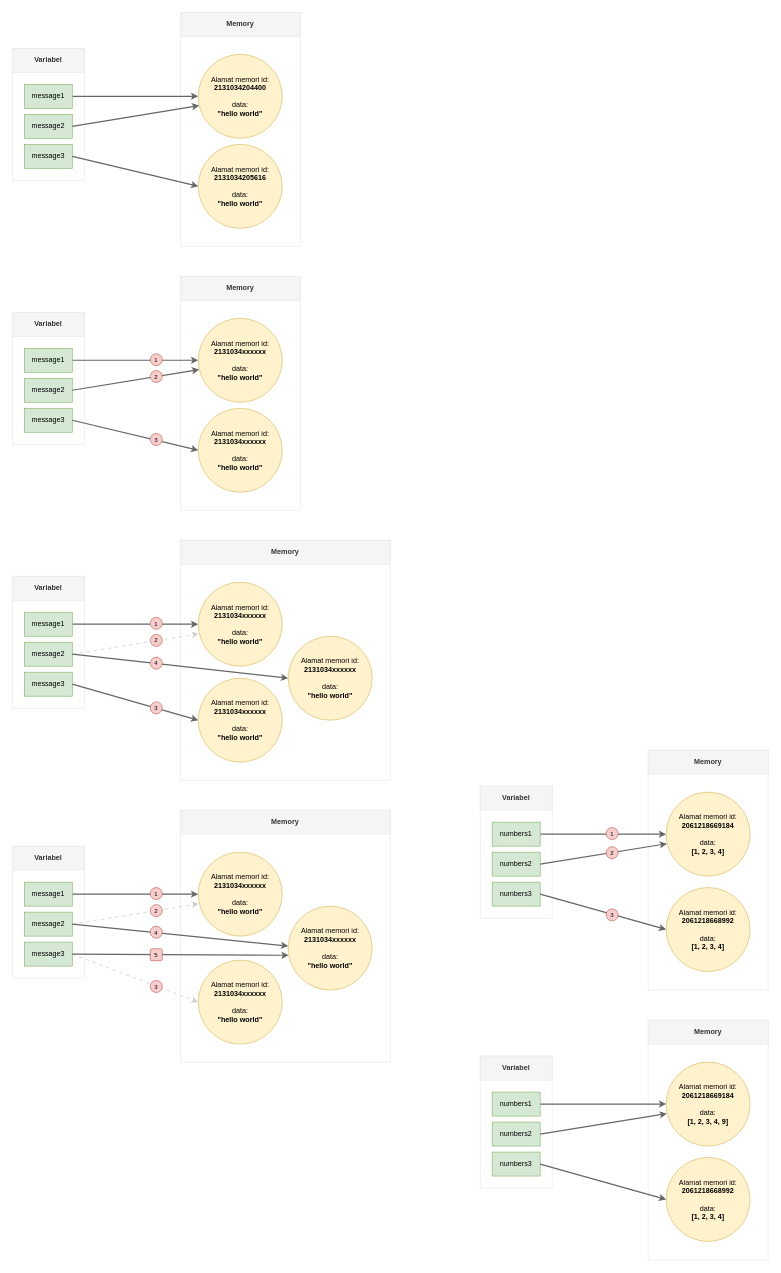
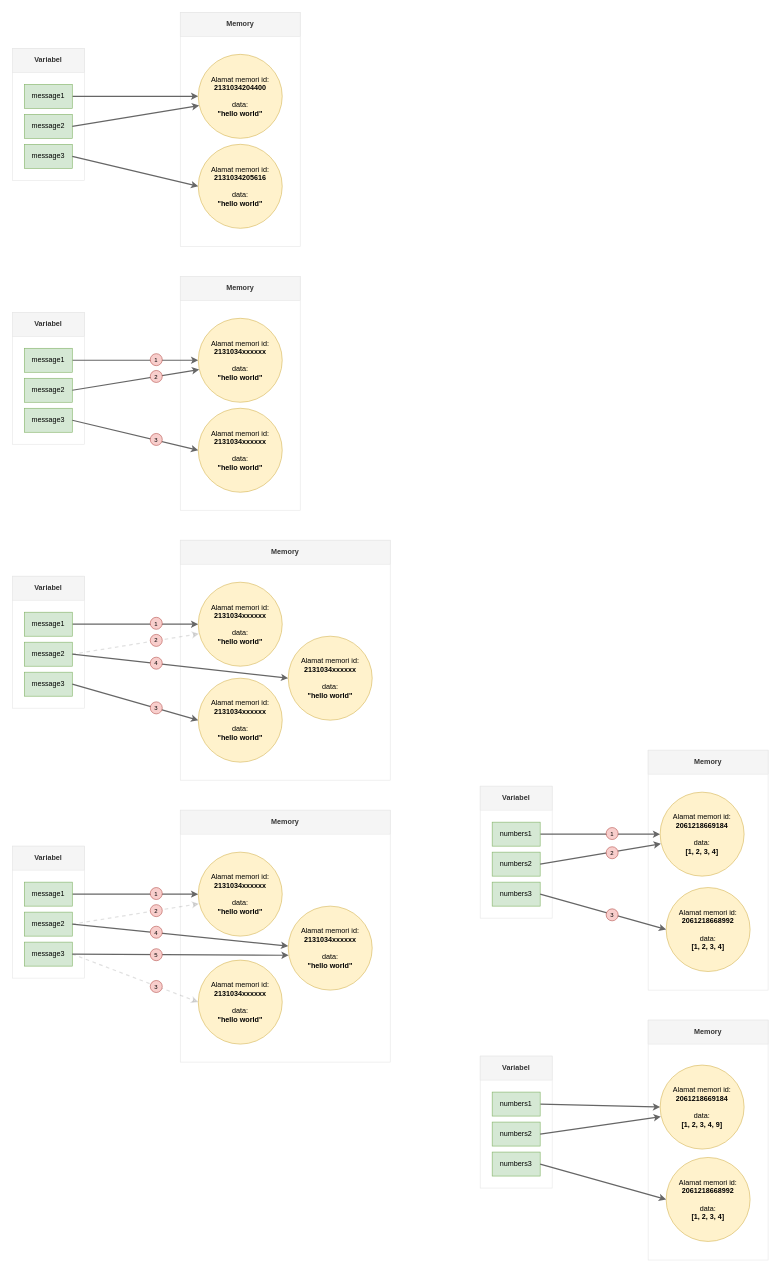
(708, 834) -> (702, 834)
(156, 955) -> (156, 955)
(708, 1104) -> (702, 1107)
